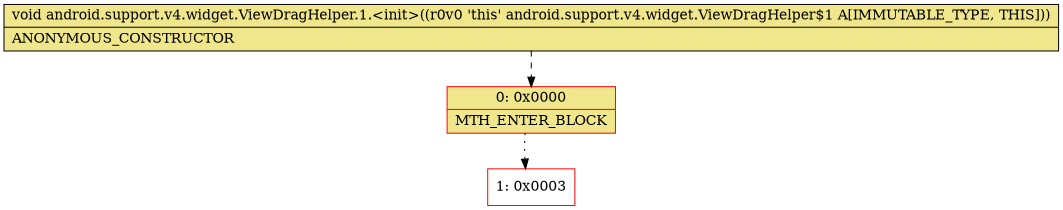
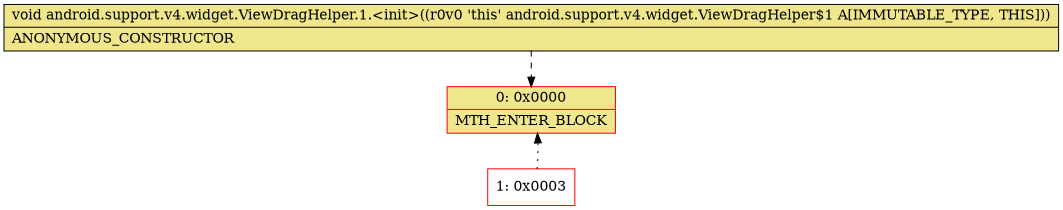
(525, 146) -> (538, 156)
